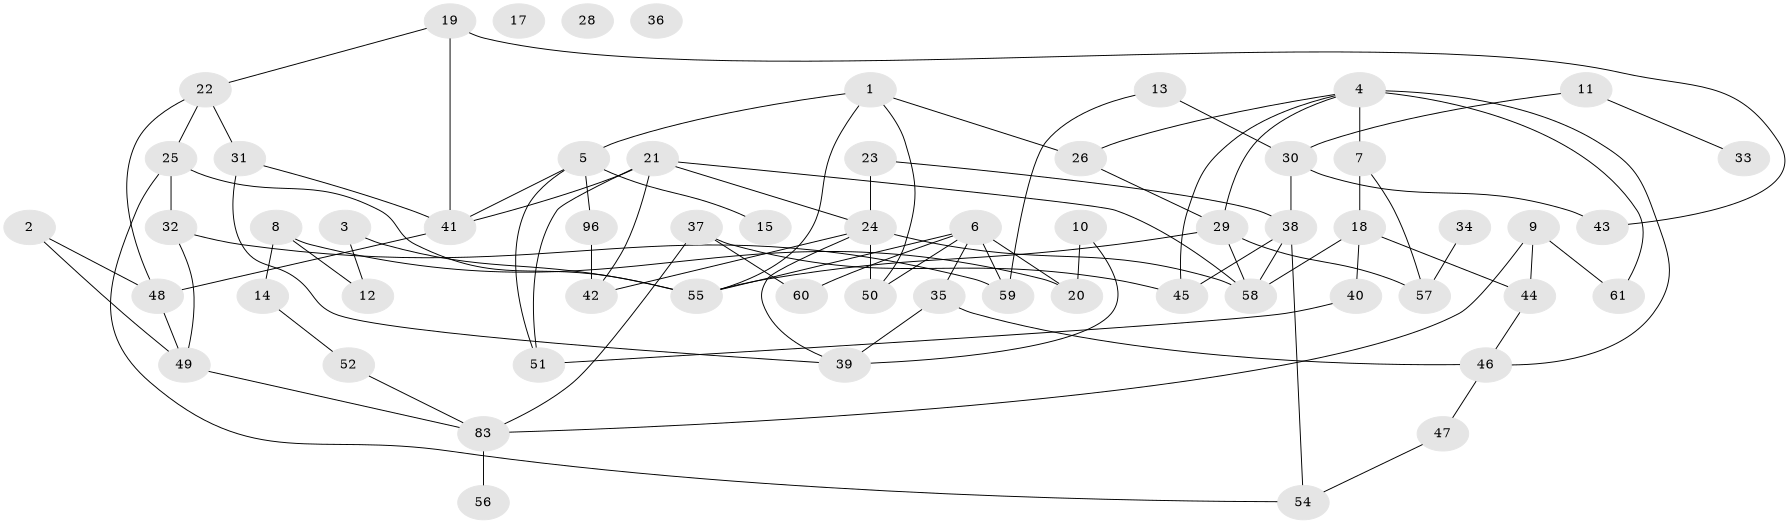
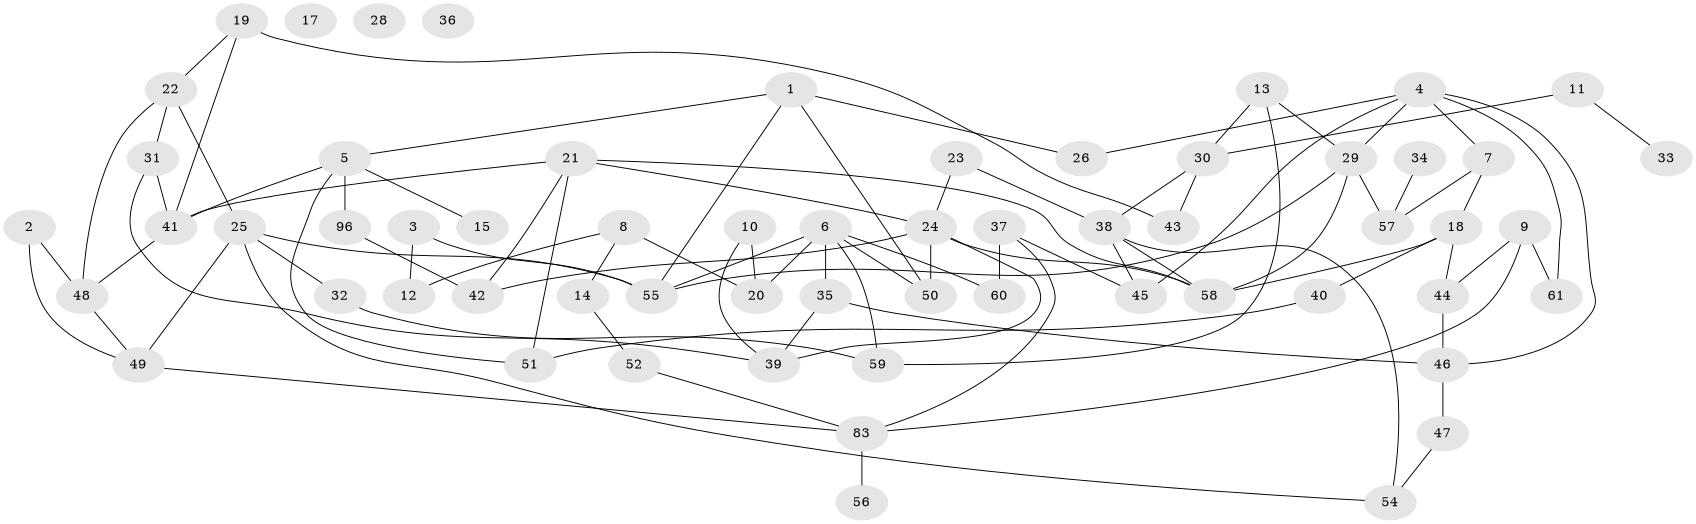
(1164, 199) -> (1307, 124)
(194, 295) -> (187, 299)
